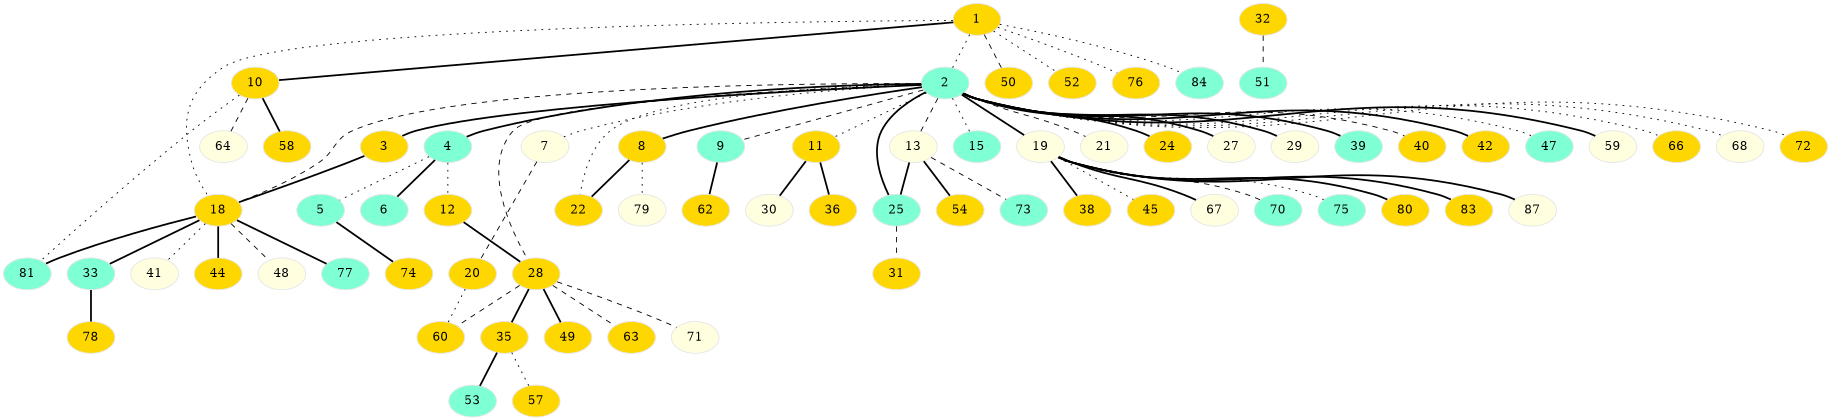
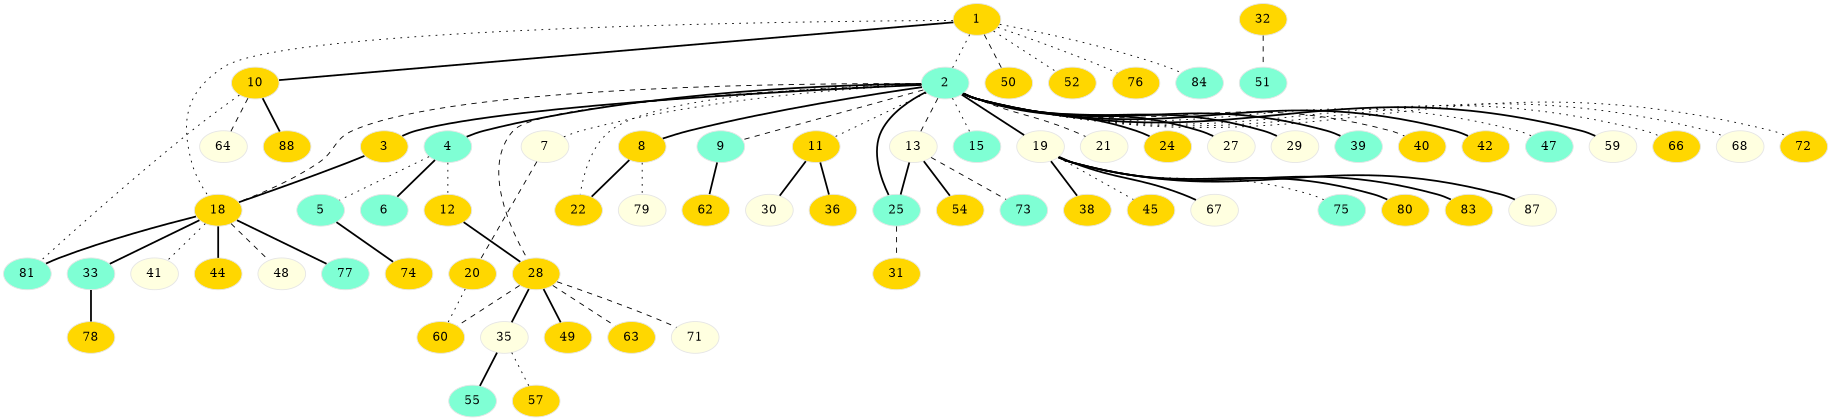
(287, 147) -> (287, 147)
(1278, 210) -> none
(504, 337) -> (504, 337)
(473, 401) -> (473, 401)
